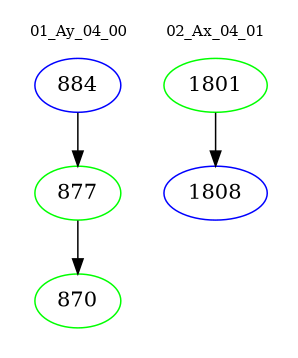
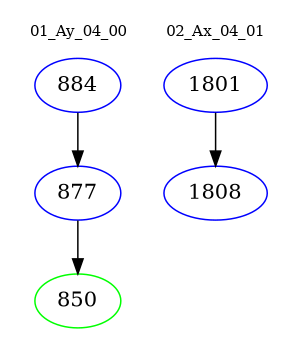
(216, 85) -> (216, 85)
(78, 193) -> (78, 193)
(78, 301) -> (78, 301)
